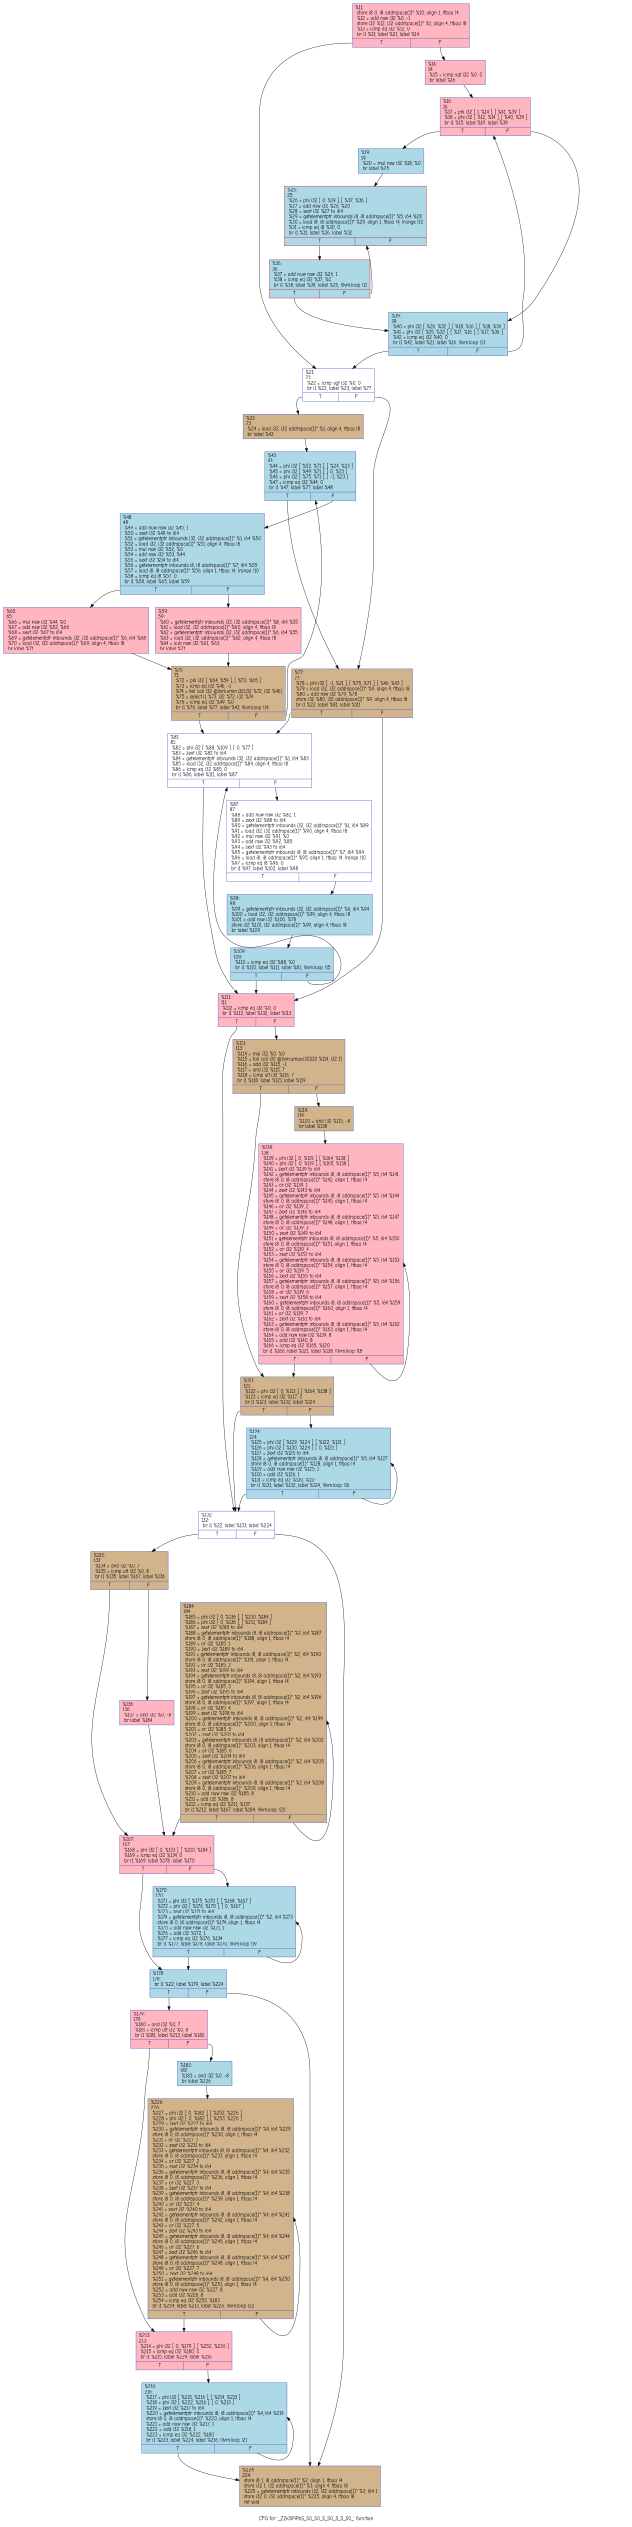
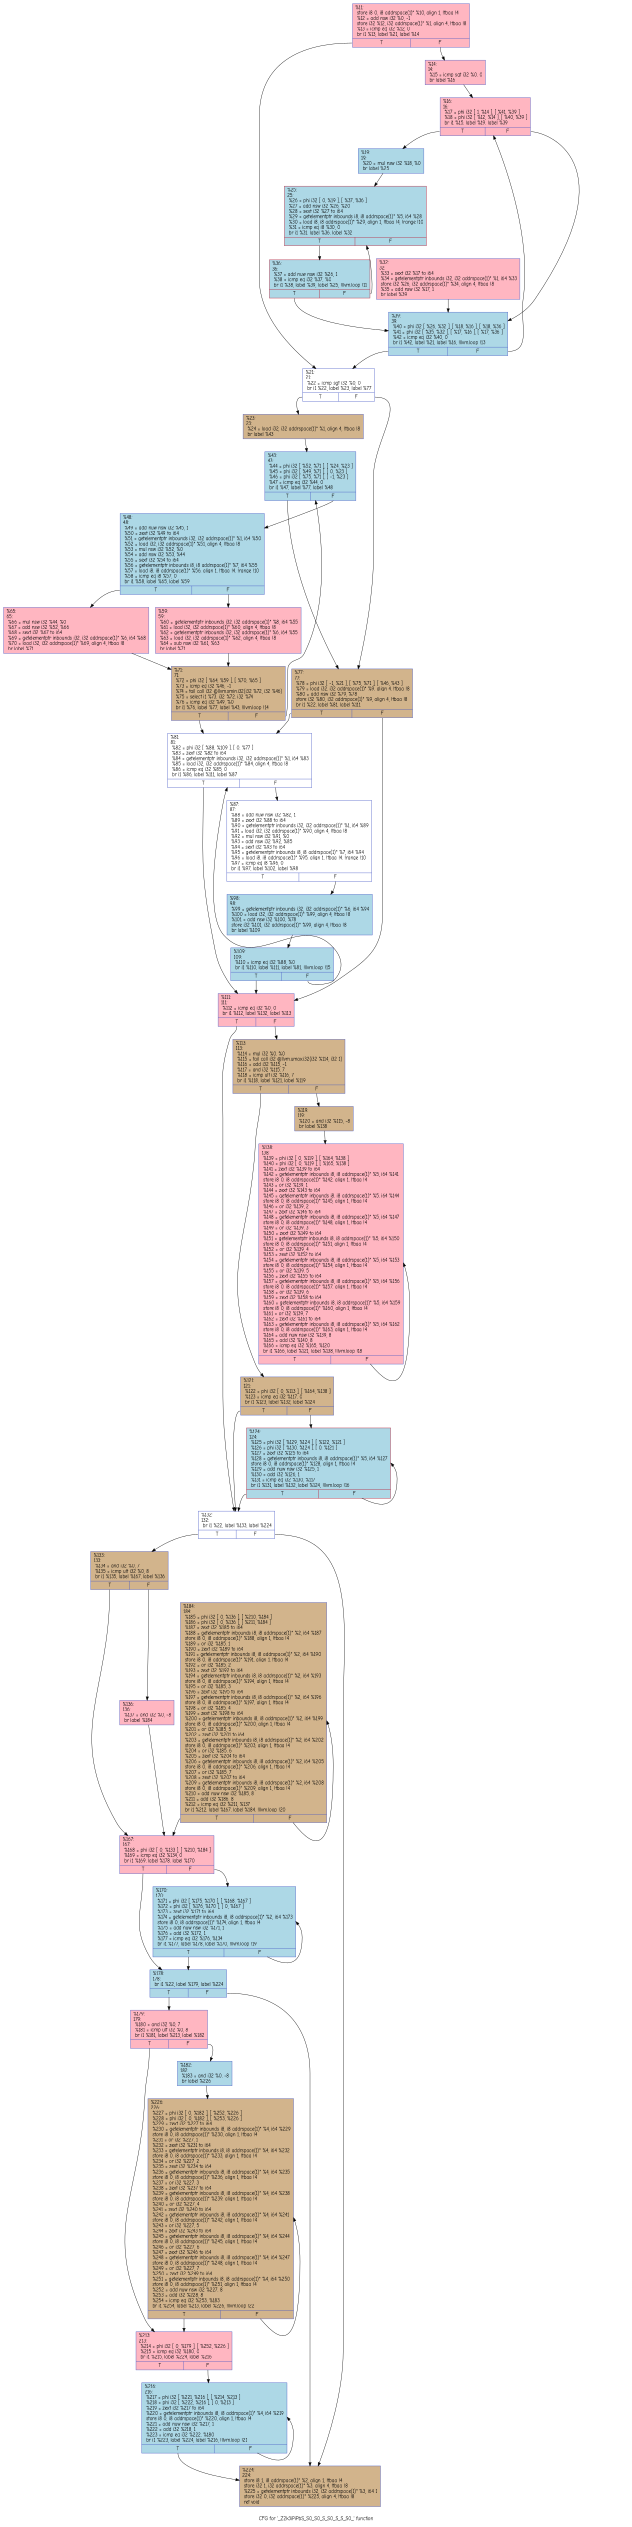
none -> (448, 279)
(294, 1369) -> none
(319, 1463) -> (319, 1463)
